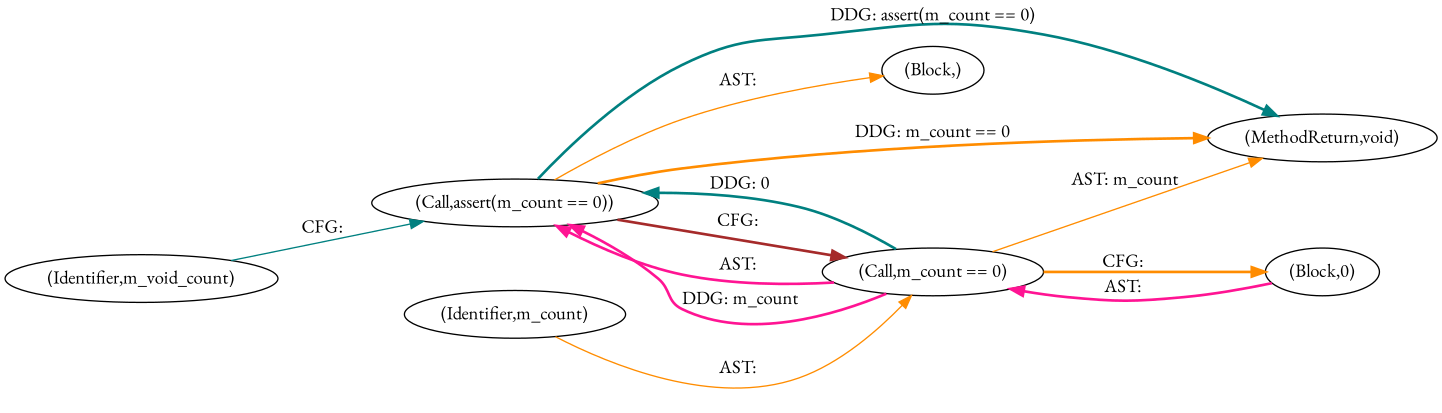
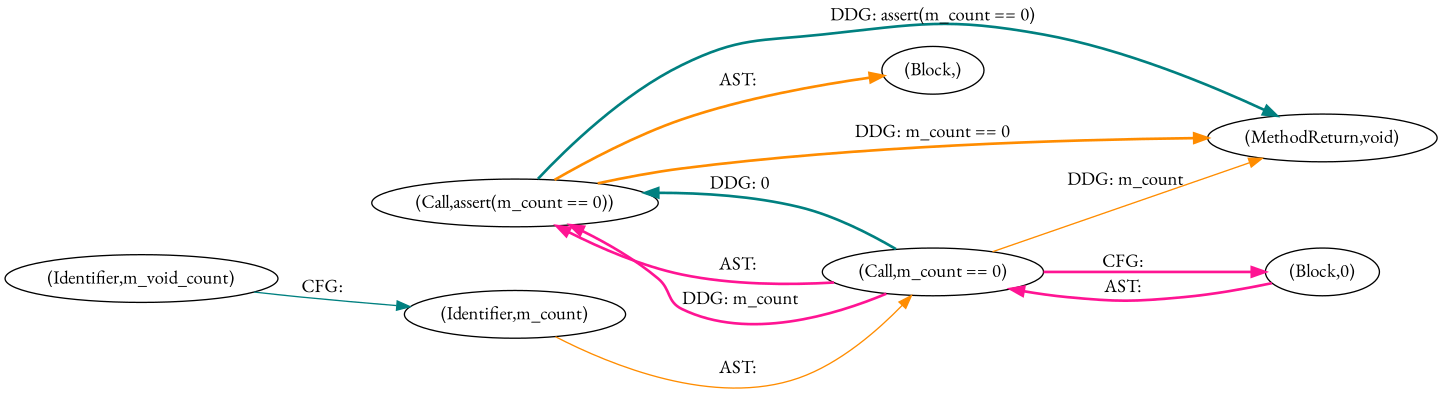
(707, 112) -> (707, 112)
(1126, 180) -> (1126, 180)
(725, 238) -> none
(321, 242) -> (325, 299)
(1148, 272) -> (1148, 272)
